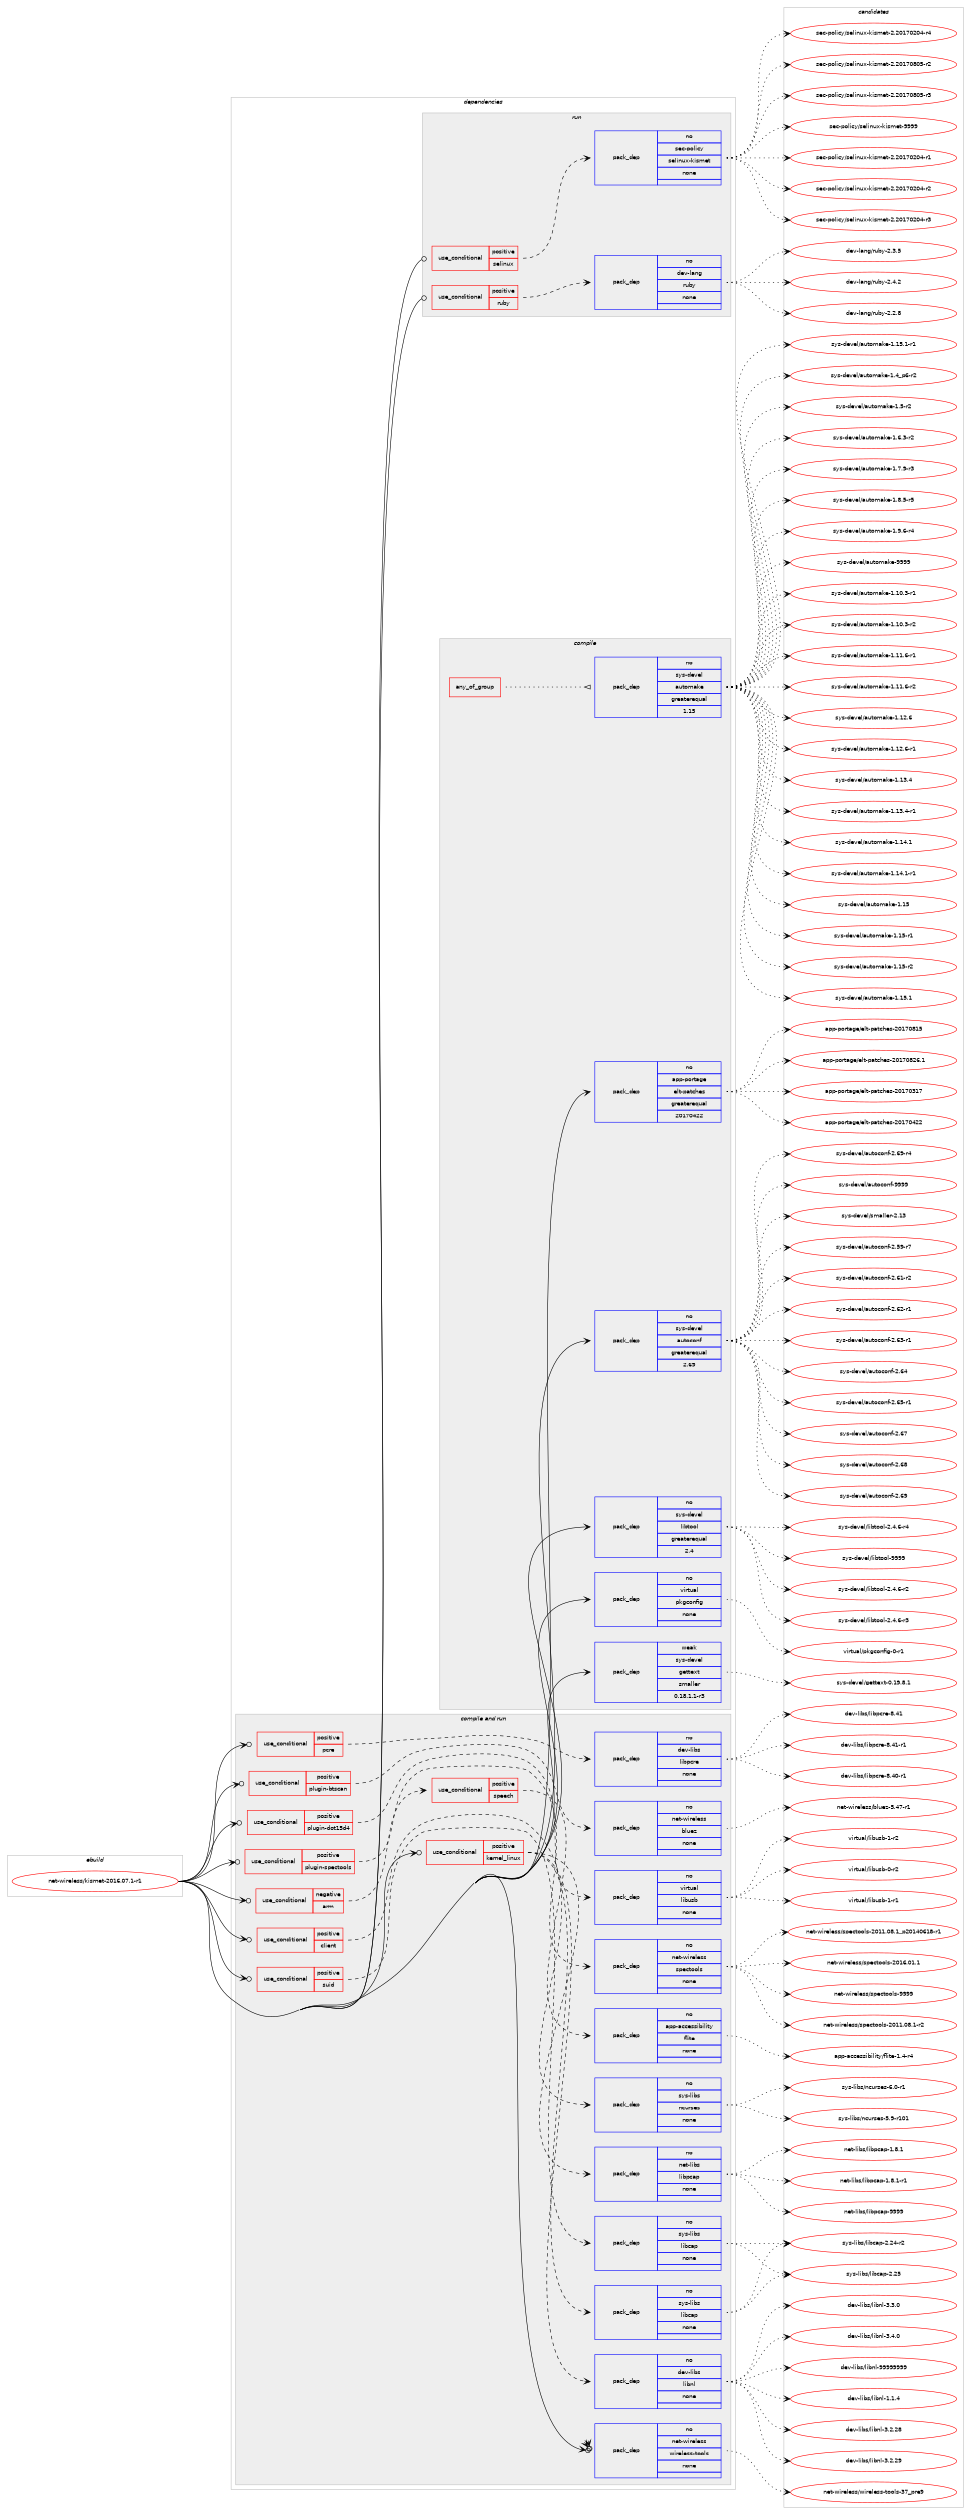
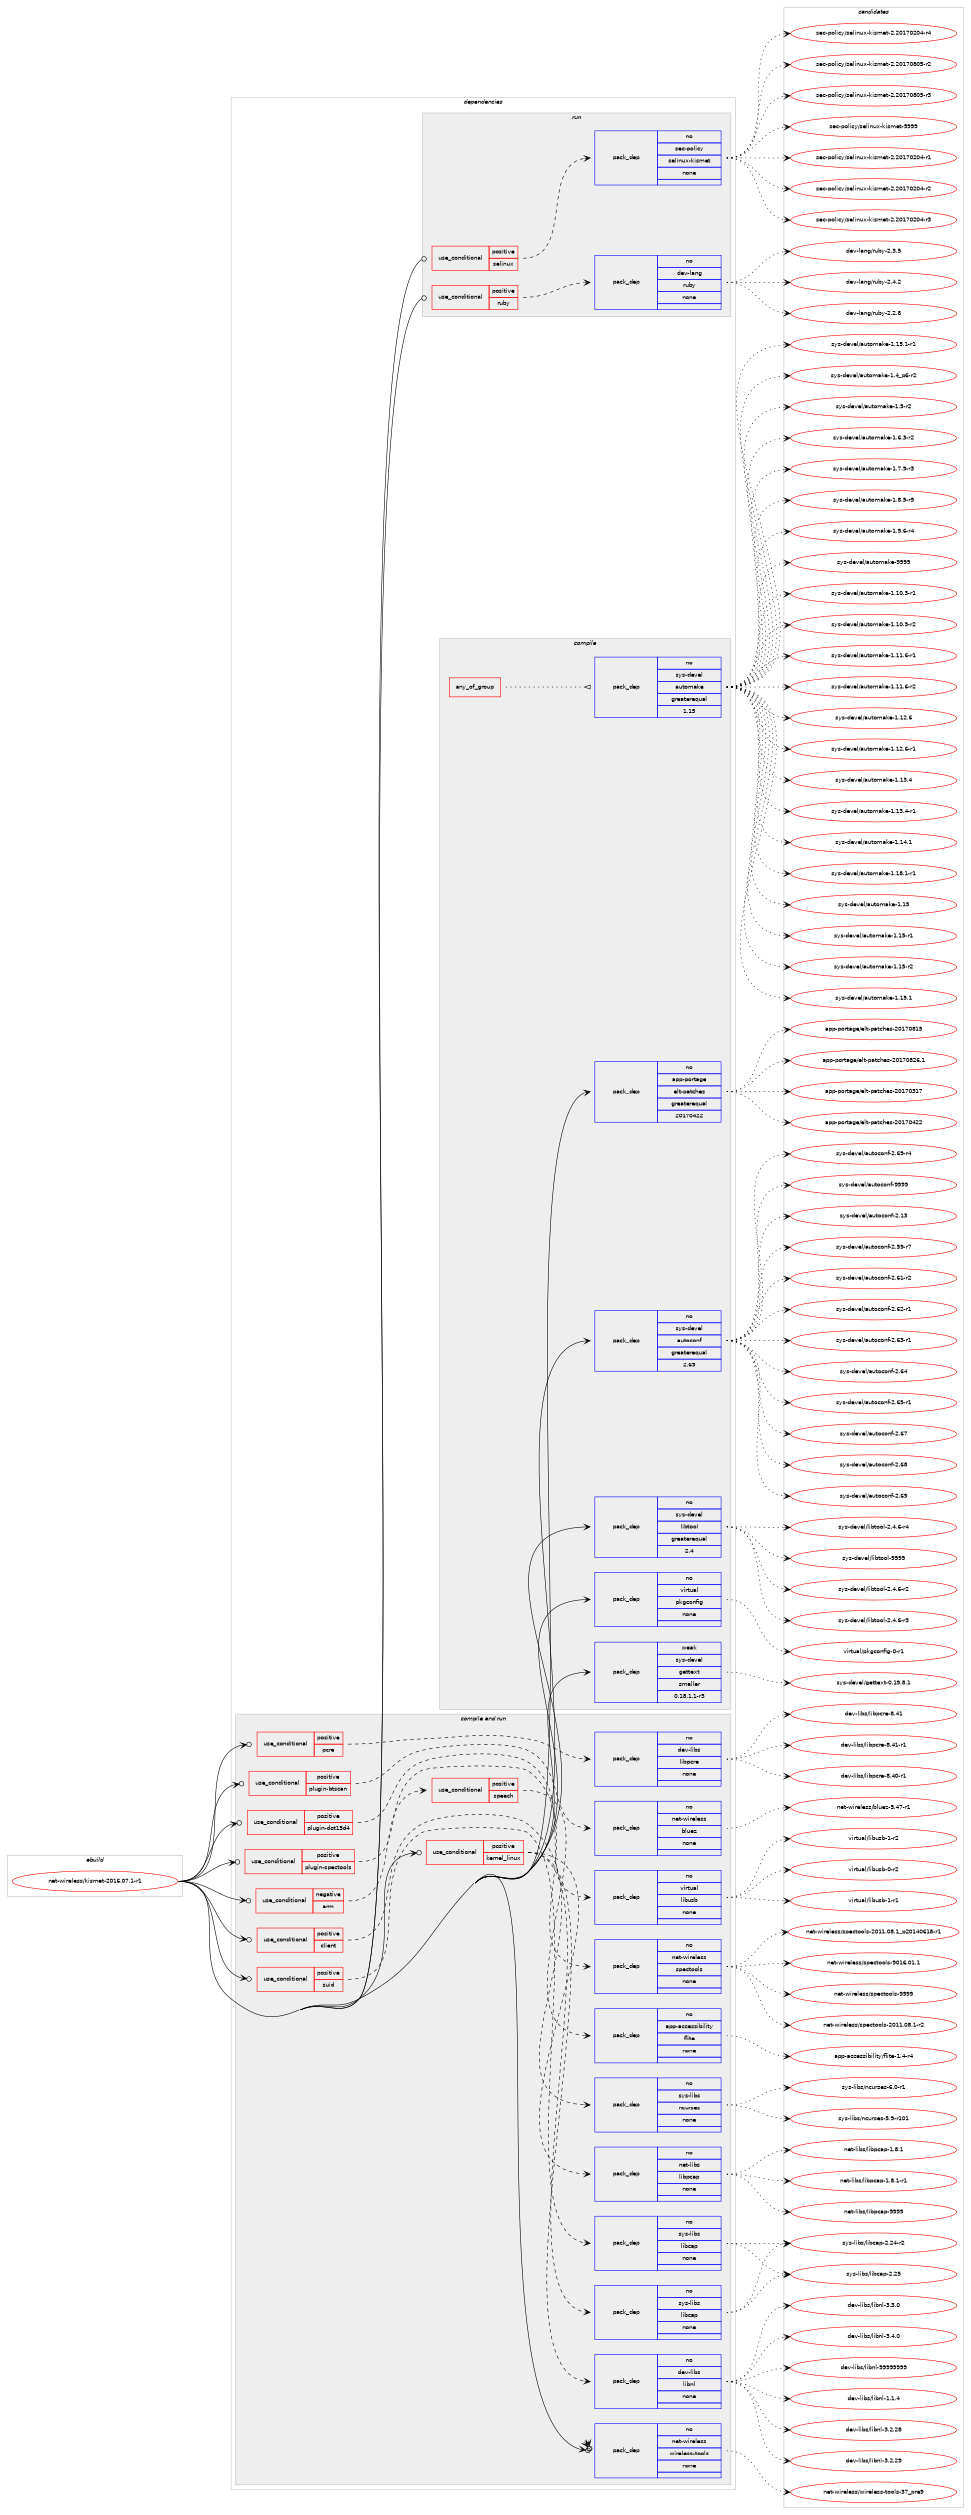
(874, 874) -> (874, 874)
(874, 1216) -> (874, 1216)
(874, 1963) -> (874, 1963)
